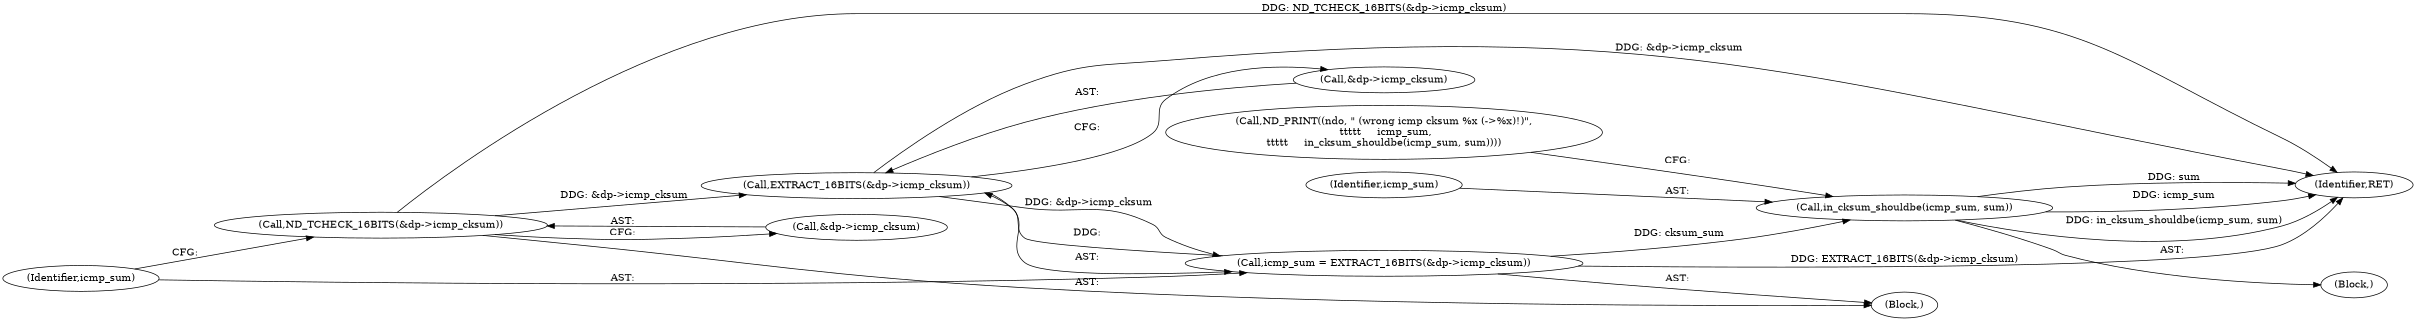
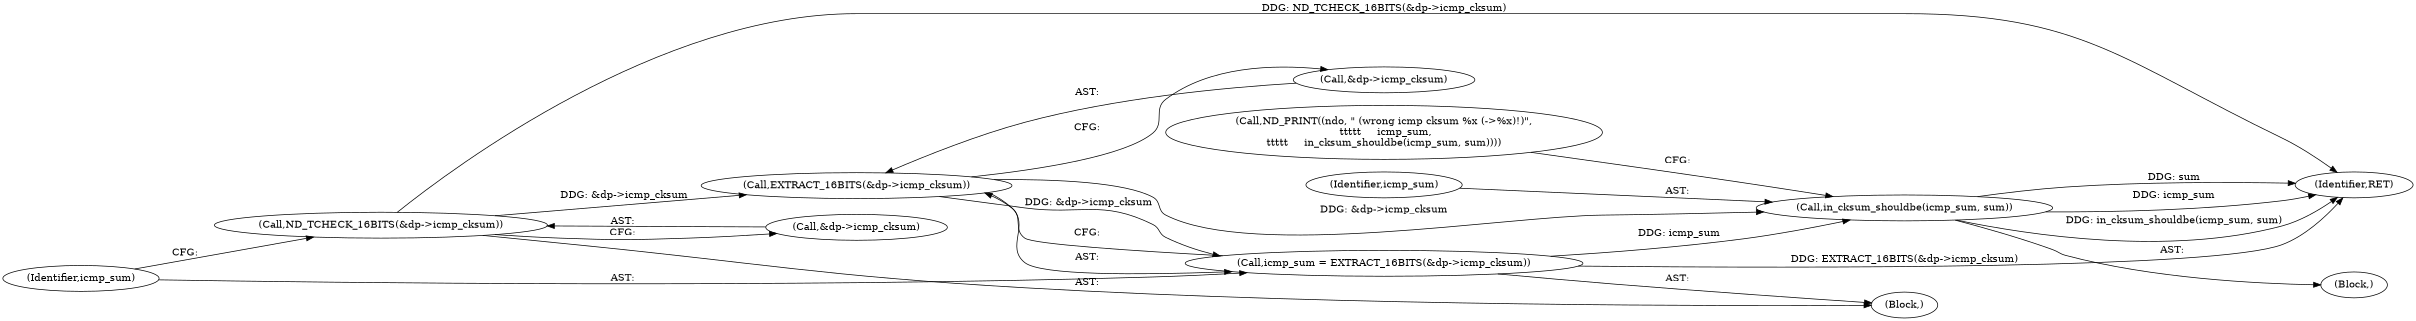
(1581, 51) -> (1368, 233)
(1089, 233) -> (1089, 233)
(1679, 233) -> (1679, 233)
